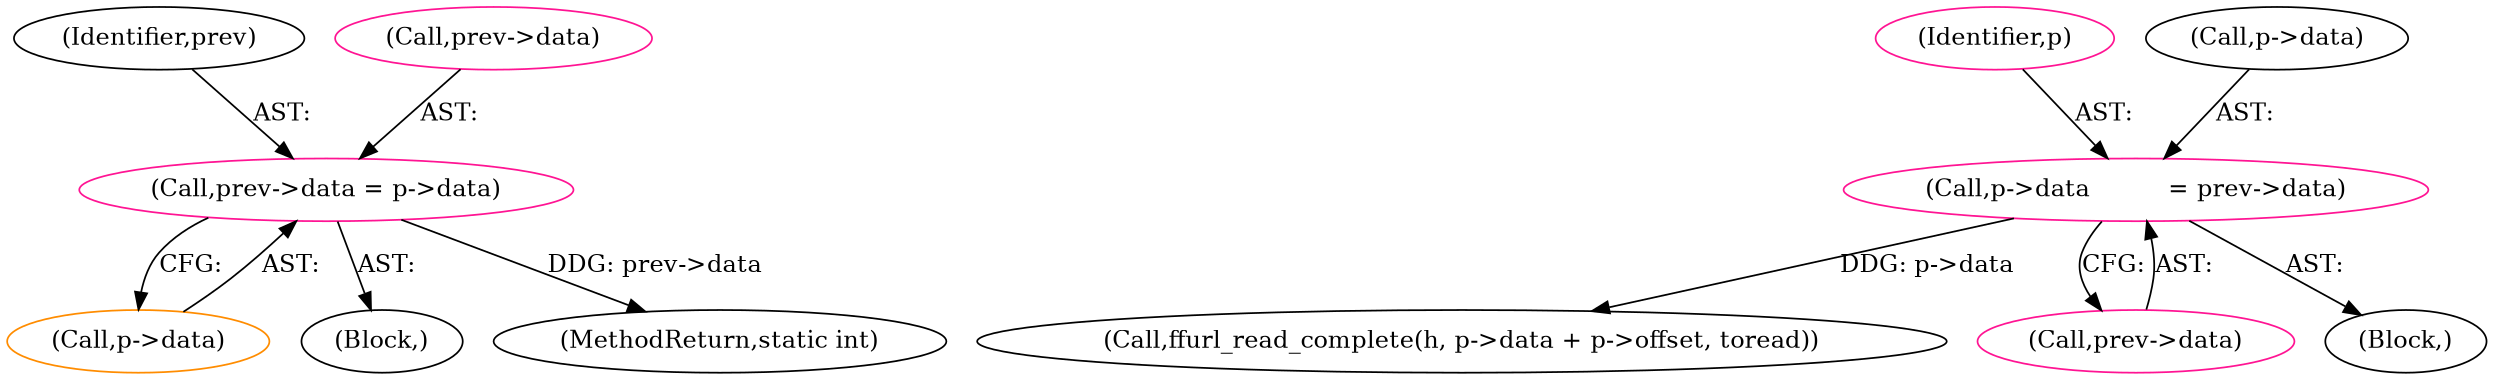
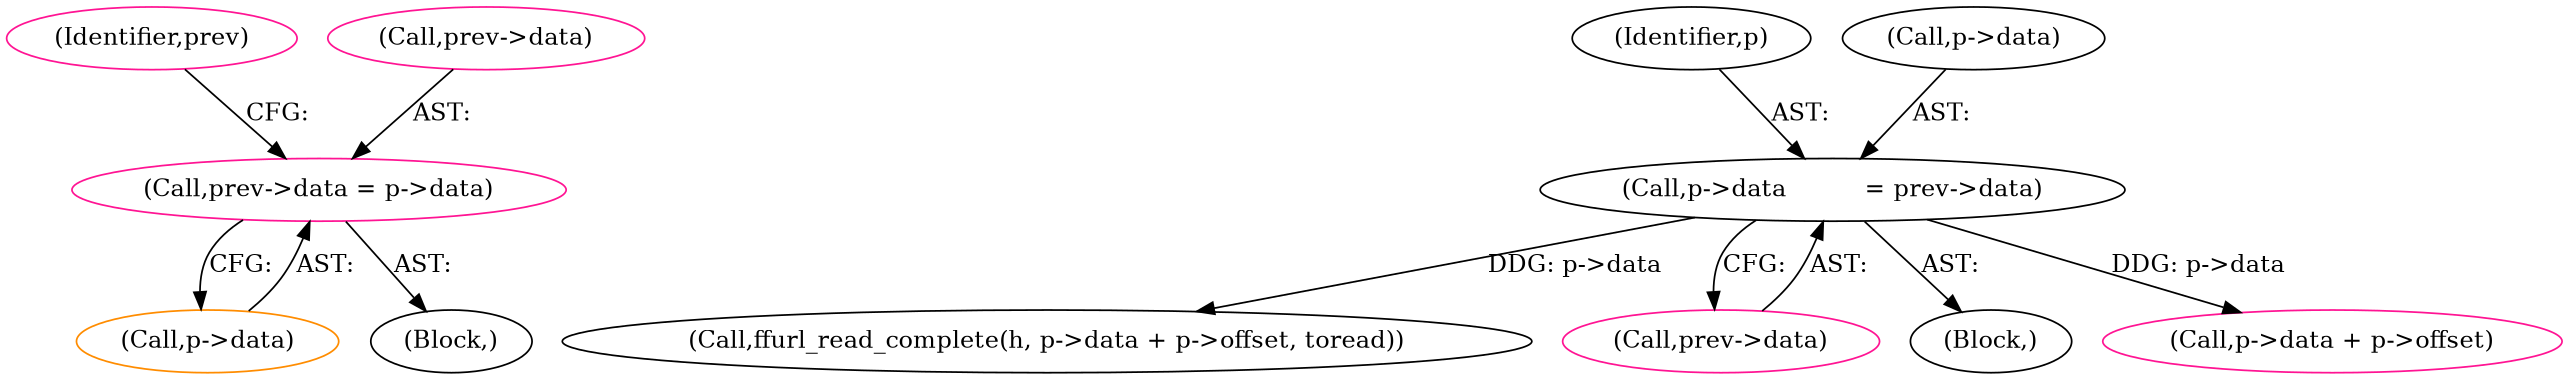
(159, 38) -> (152, 38)
(1995, 38) -> (1691, 38)
(286, 114) -> (282, 114)
(2136, 190) -> (1833, 190)
(720, 341) -> none
none -> (2332, 341)
